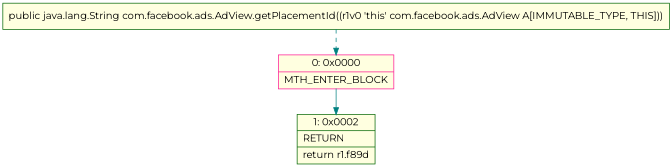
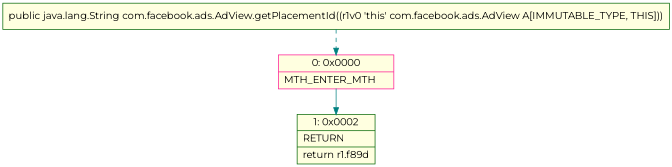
(336, 80) -> (330, 80)
